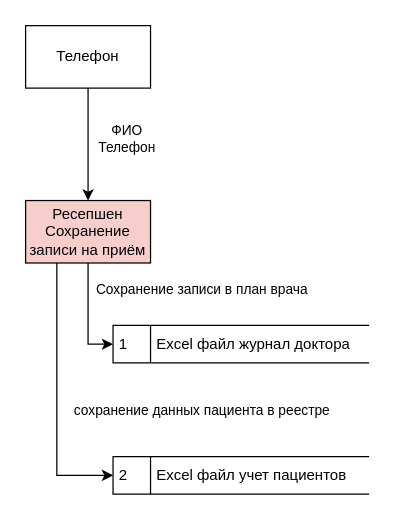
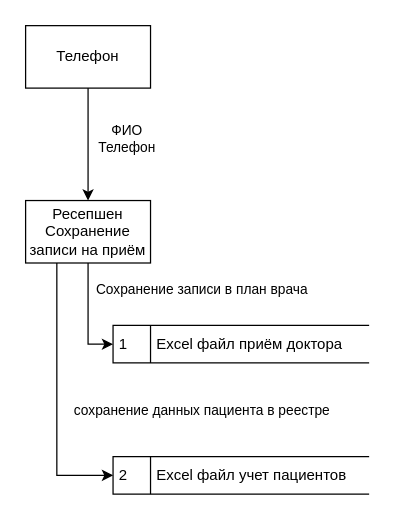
(88, 232) -> (88, 232)
(229, 344) -> (225, 344)
